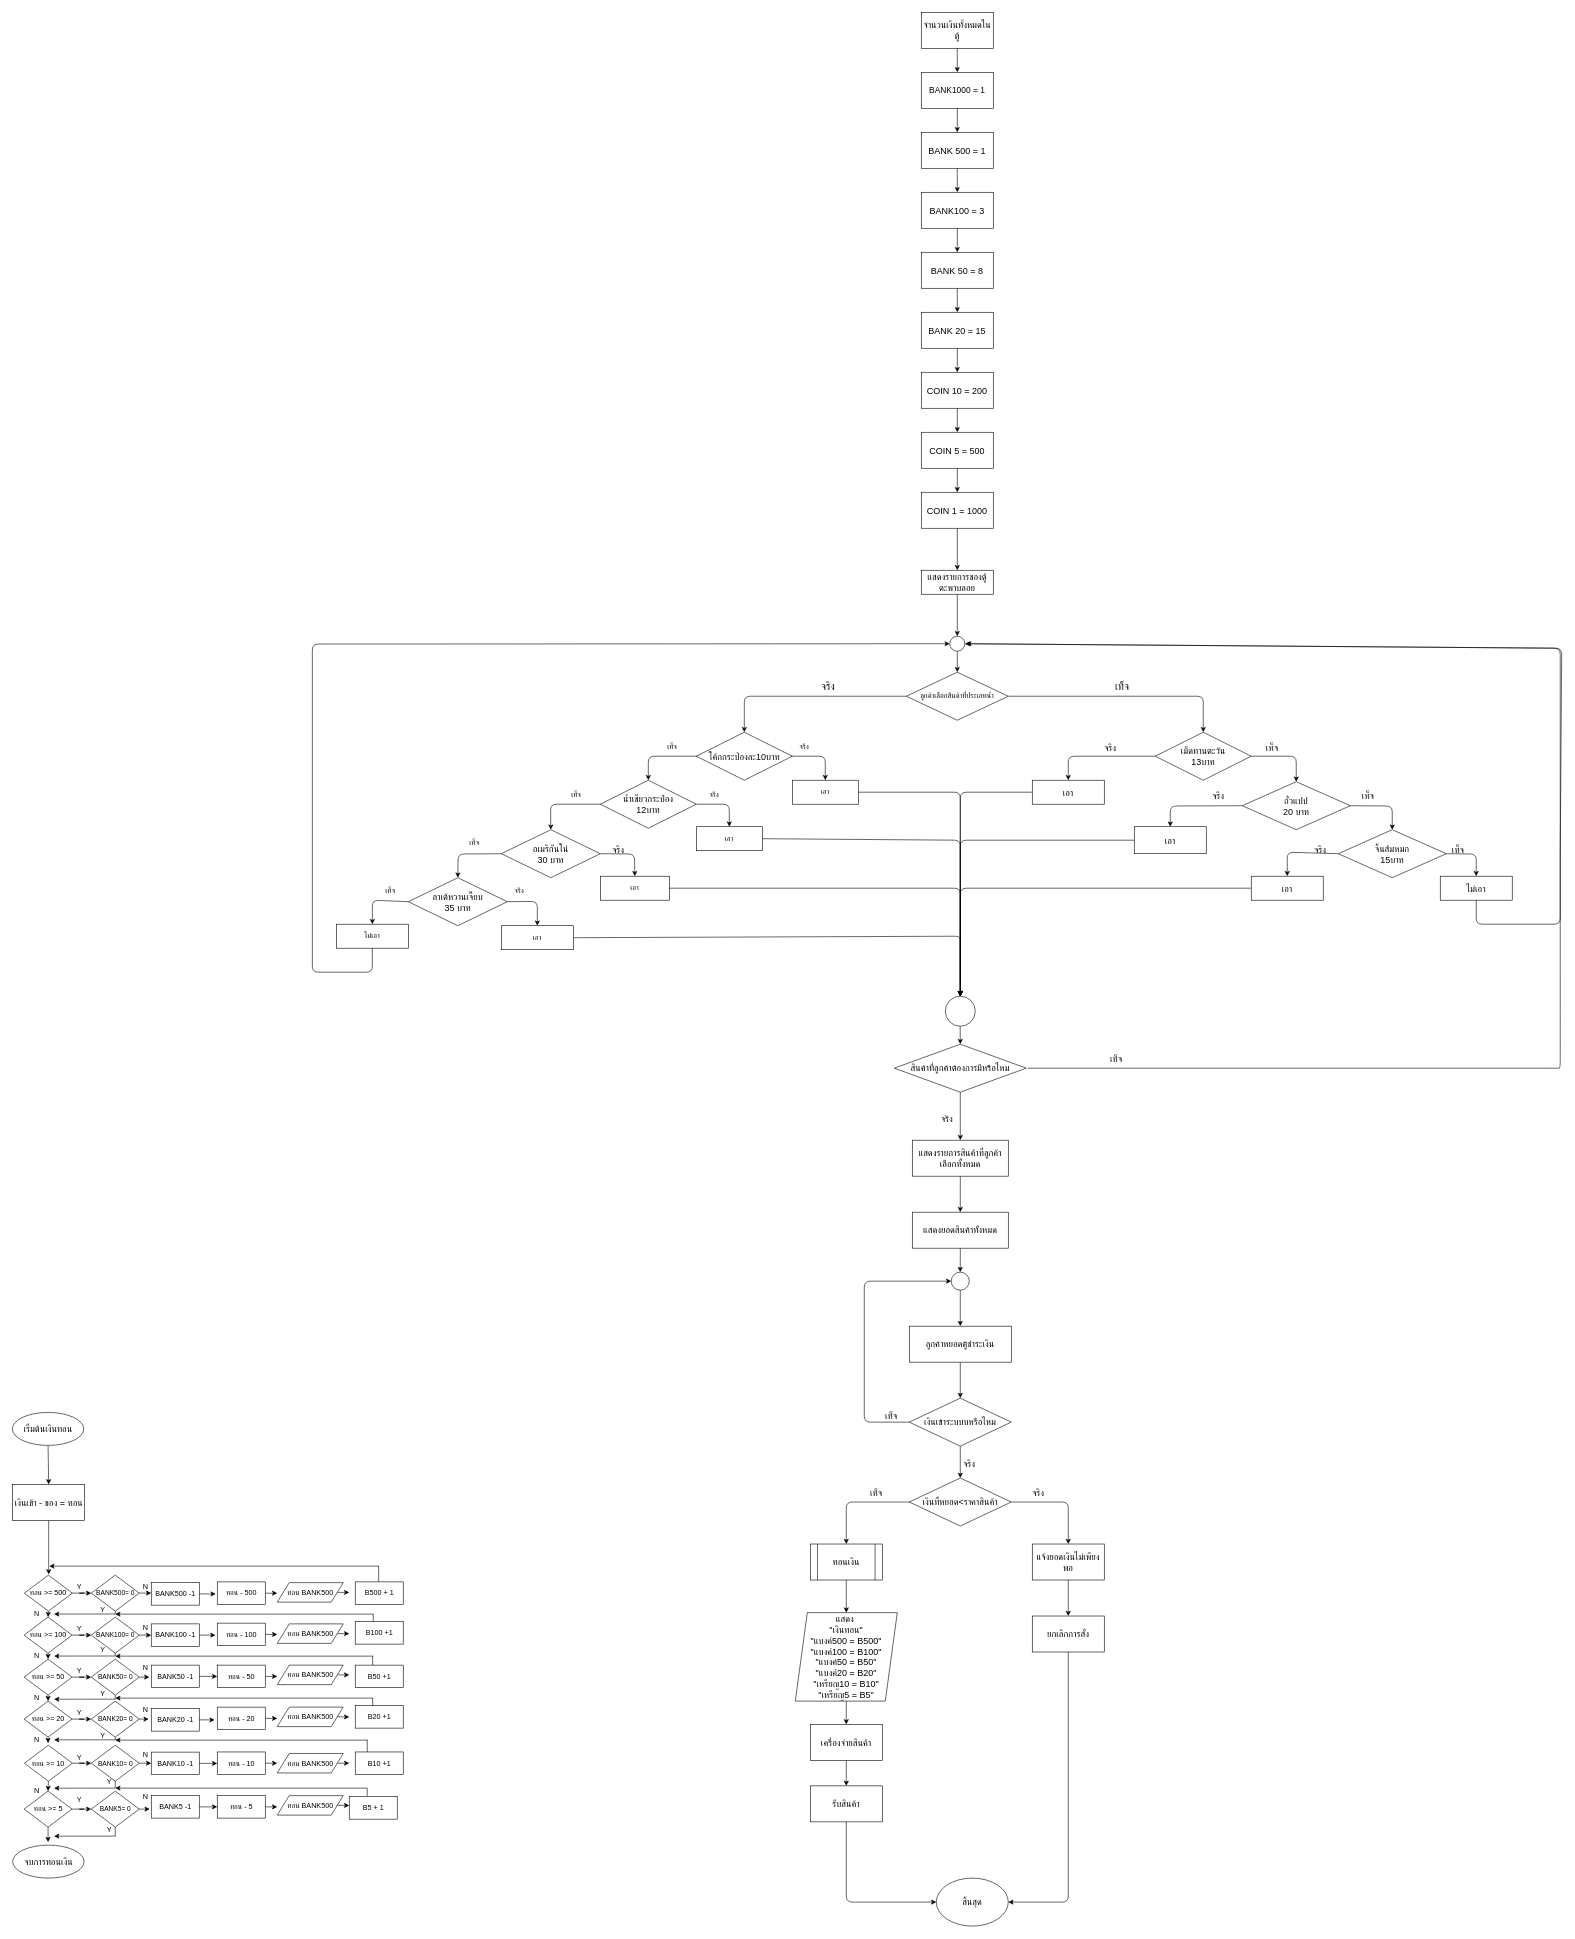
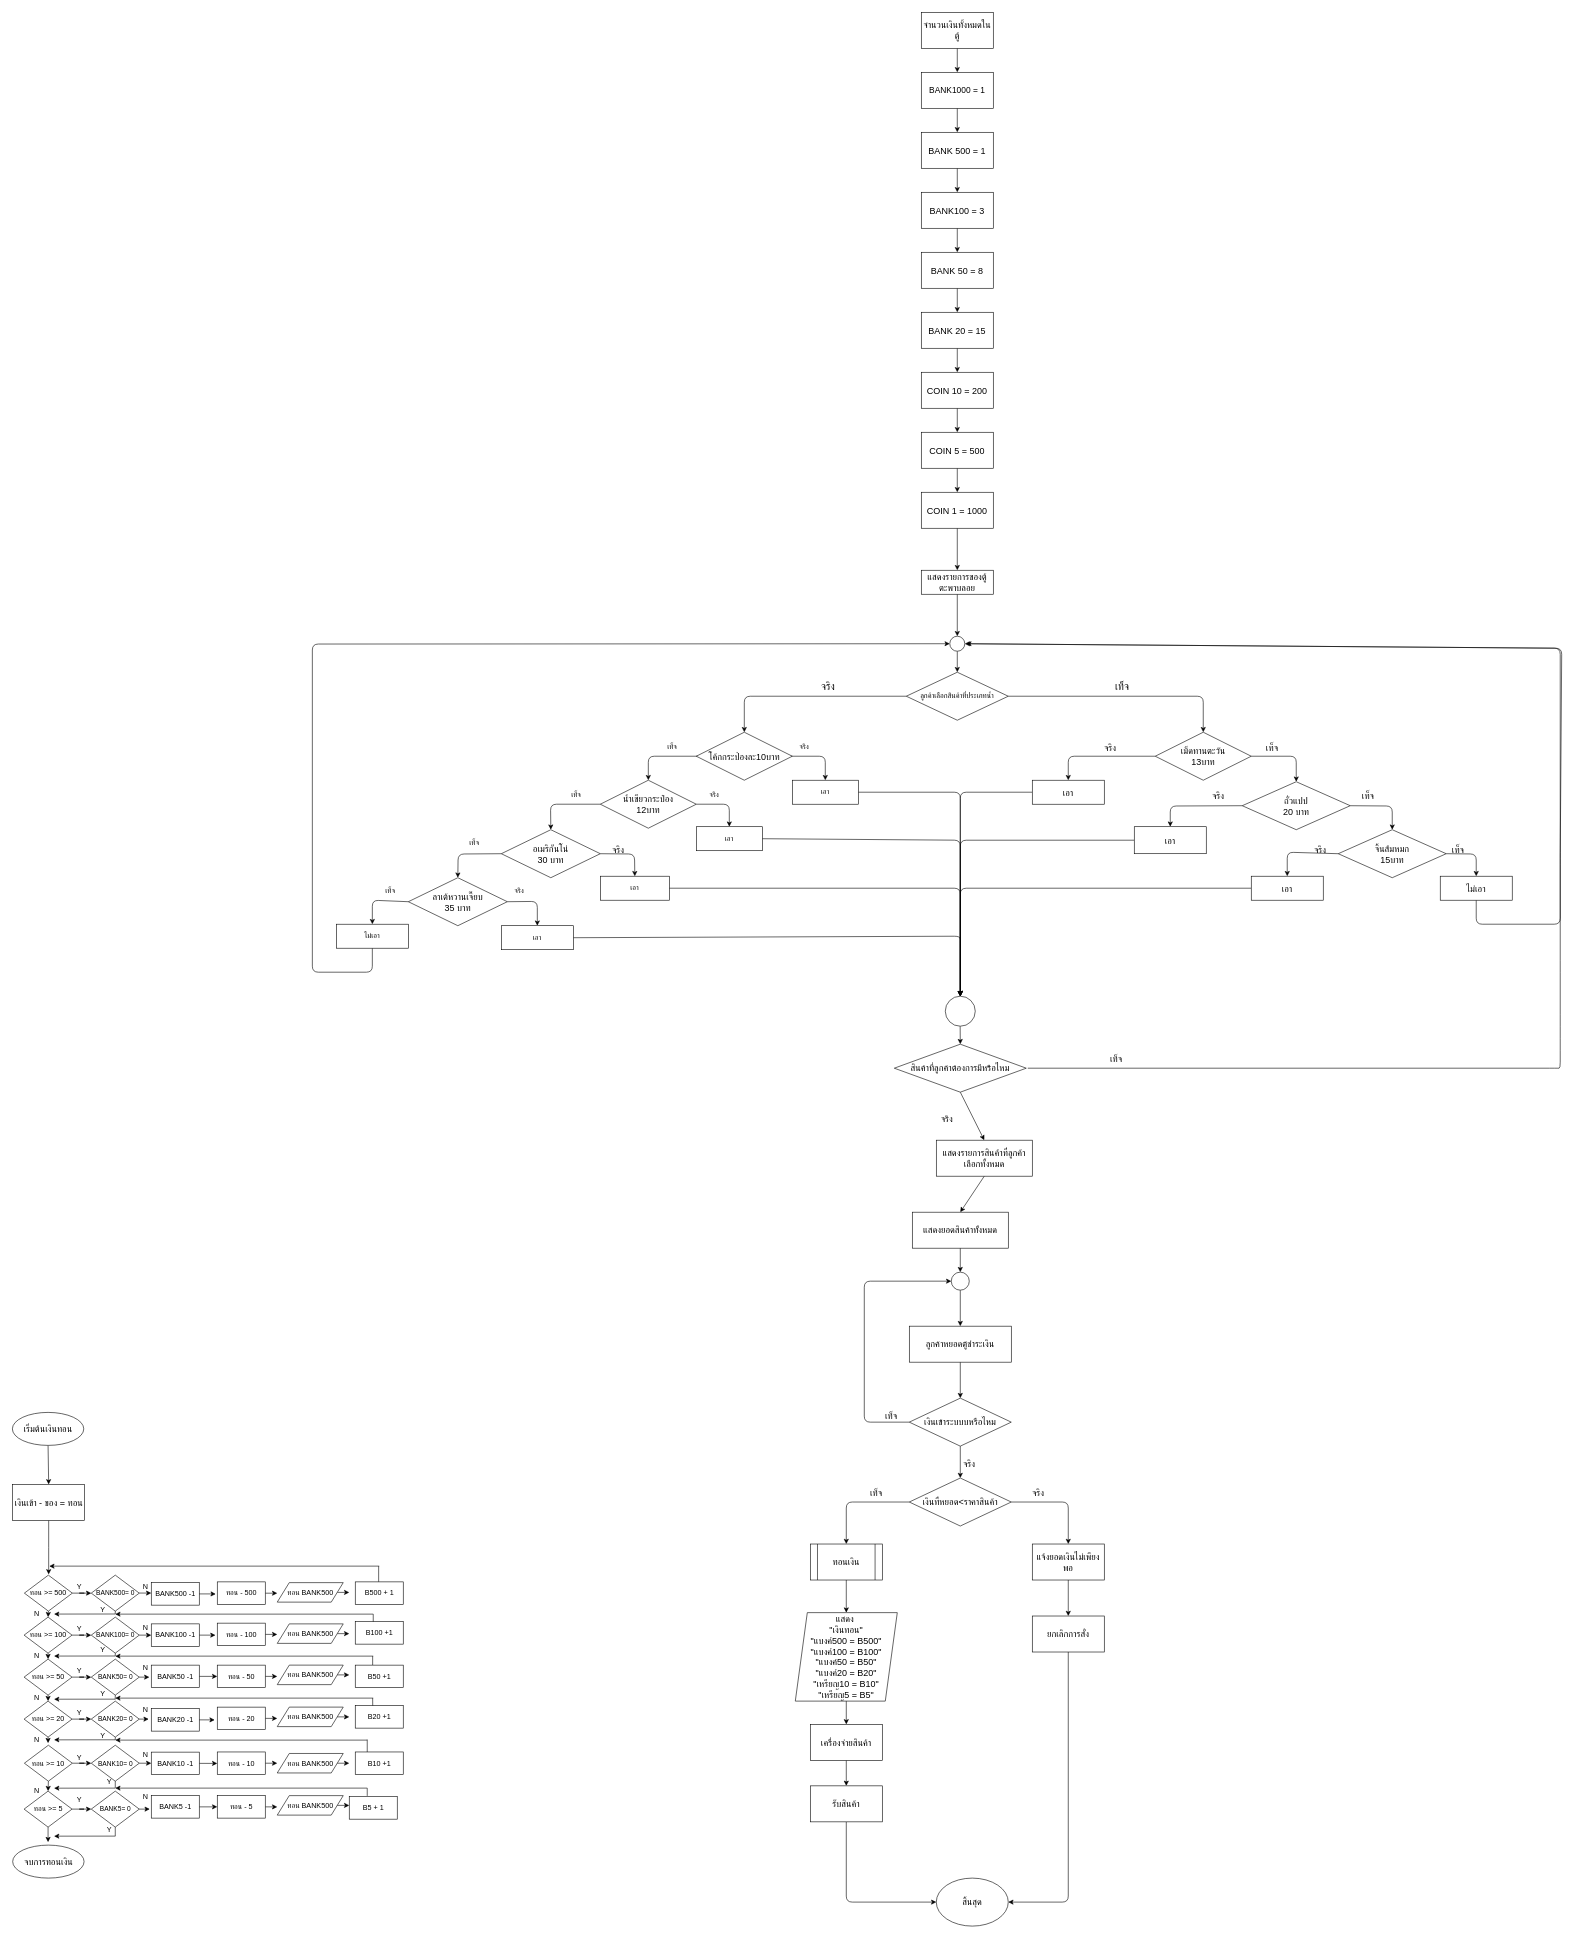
(960, 1158) -> (984, 1158)
